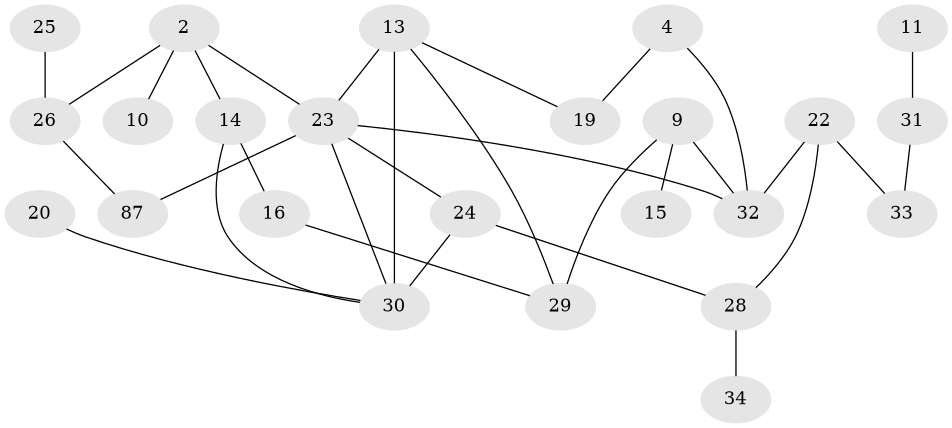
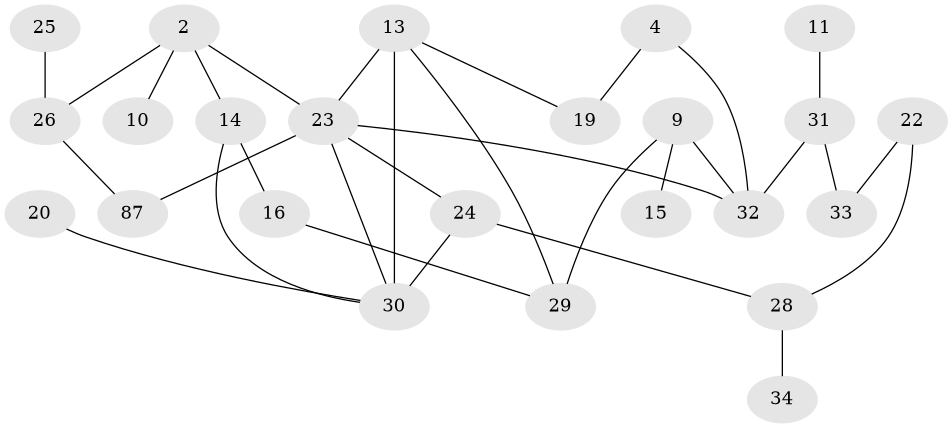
(784, 168) -> (784, 168)
